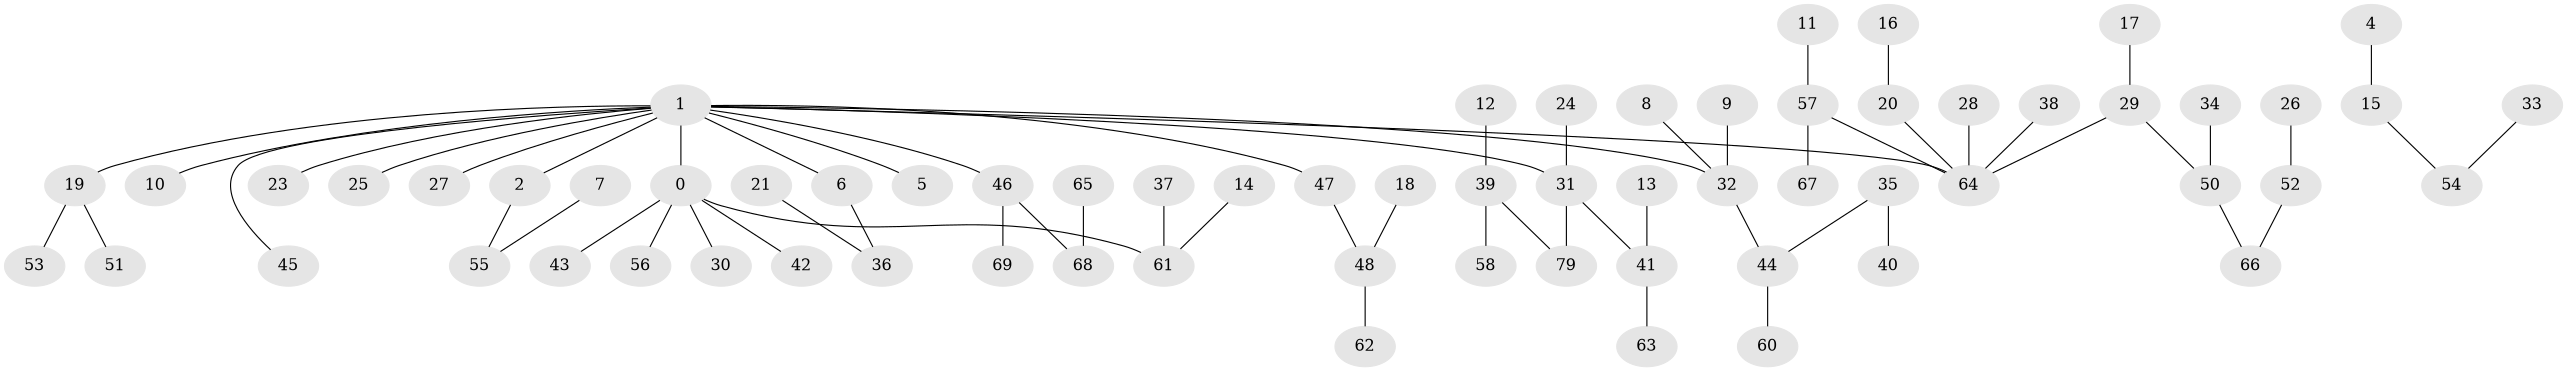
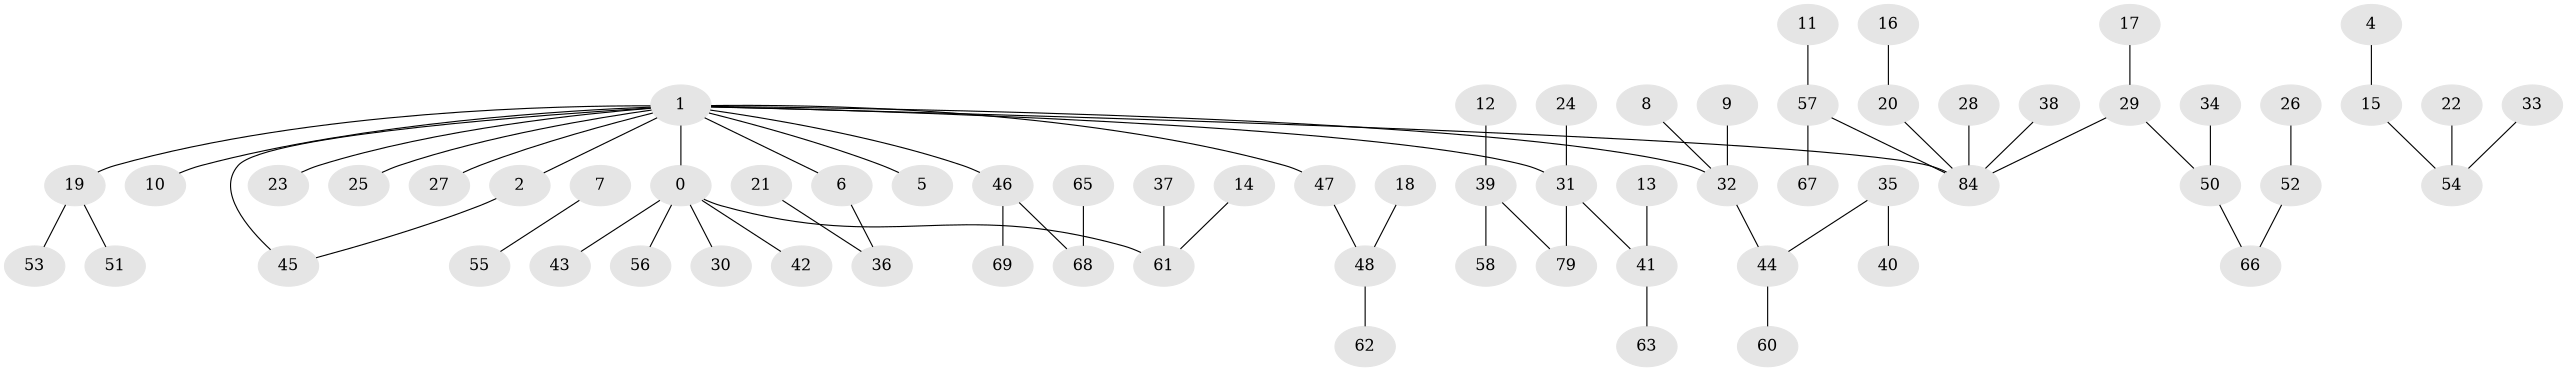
none -> (2452, 105)
(1969, 186) -> (1969, 186)
(500, 226) -> (407, 231)
